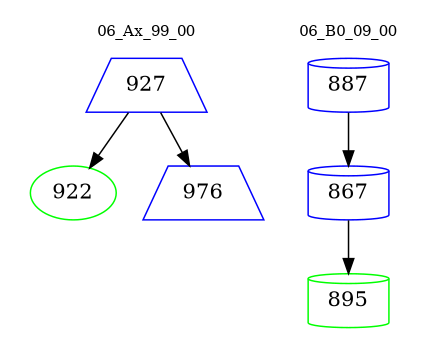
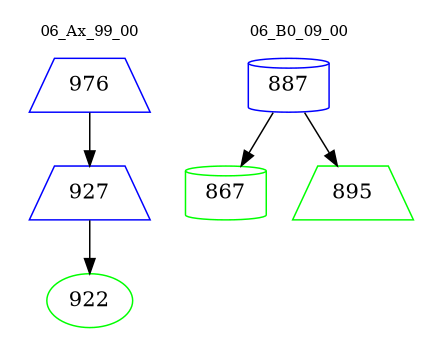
(171, 133) -> (90, 132)
(349, 193) -> (226, 193)
(349, 239) -> (317, 133)
(349, 301) -> (353, 193)
